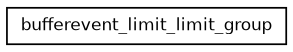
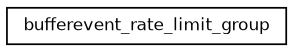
(147, 26) -> (147, 26)
